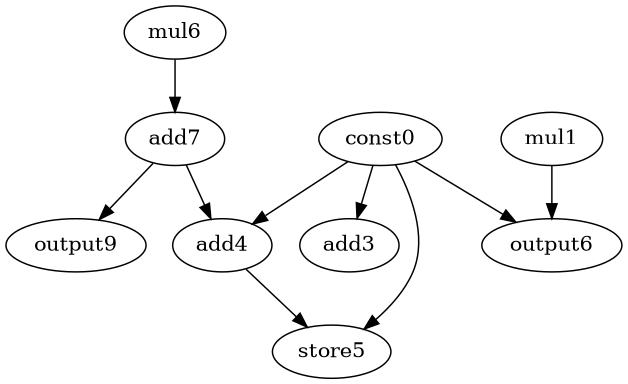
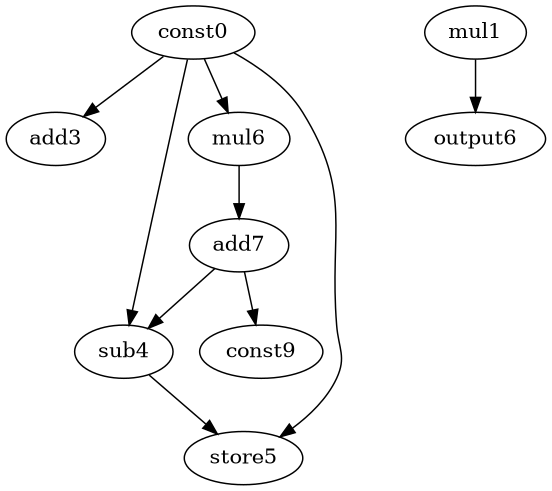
(459, 188) -> (213, 79)
(76, 245) -> (261, 352)
(222, 245) -> (124, 352)
